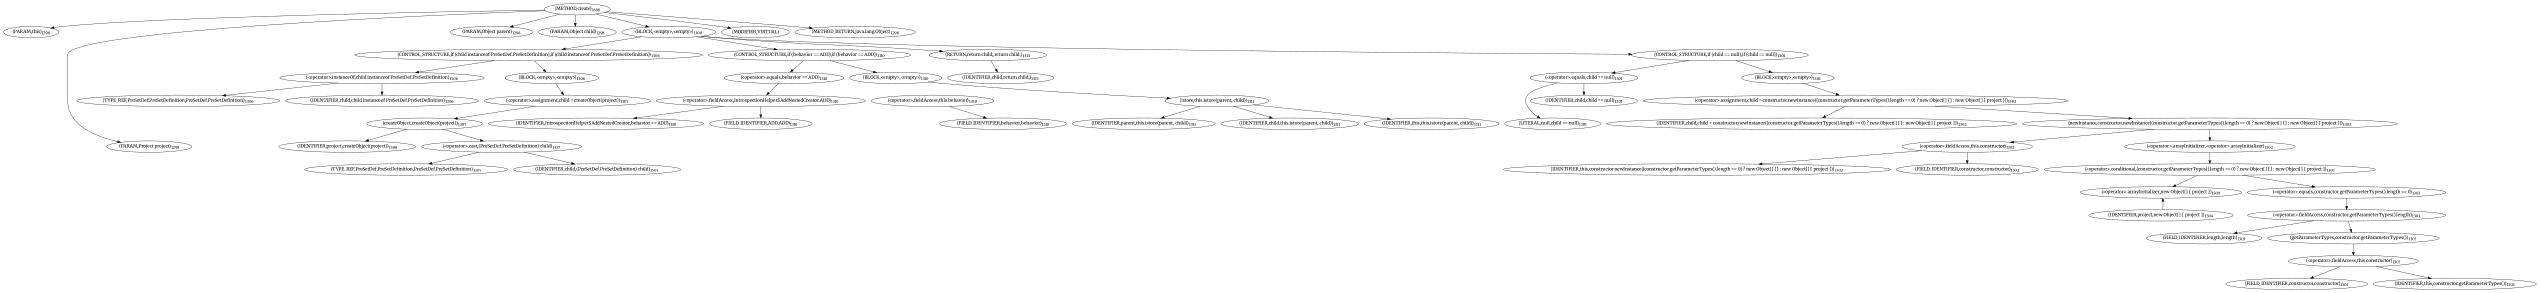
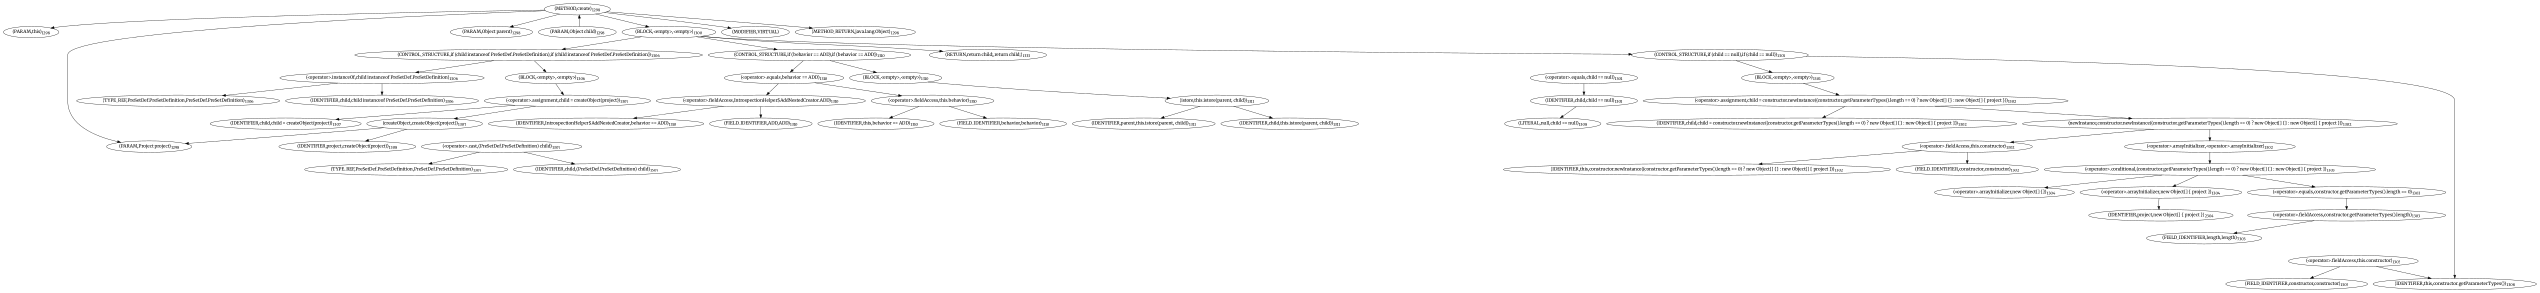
(596, 9) -> (596, 9)
(575, 19) -> (579, 22)
(1652, 66) -> (2220, 68)
(1001, 78) -> none
none -> (857, 89)
(1530, 93) -> (1570, 111)
(973, 100) -> (973, 100)
(1046, 123) -> (1046, 123)
(1583, 123) -> (1583, 123)
none -> (286, 124)
none -> (876, 124)
(1432, 124) -> none
(461, 135) -> (286, 136)
(556, 146) -> (556, 146)
none -> (2004, 192)
(2216, 192) -> (2216, 192)
(2163, 206) -> (2159, 202)
(2209, 215) -> (2209, 215)
(2242, 238) -> (2242, 238)
(2353, 238) -> none
(2511, 284) -> (2511, 284)
